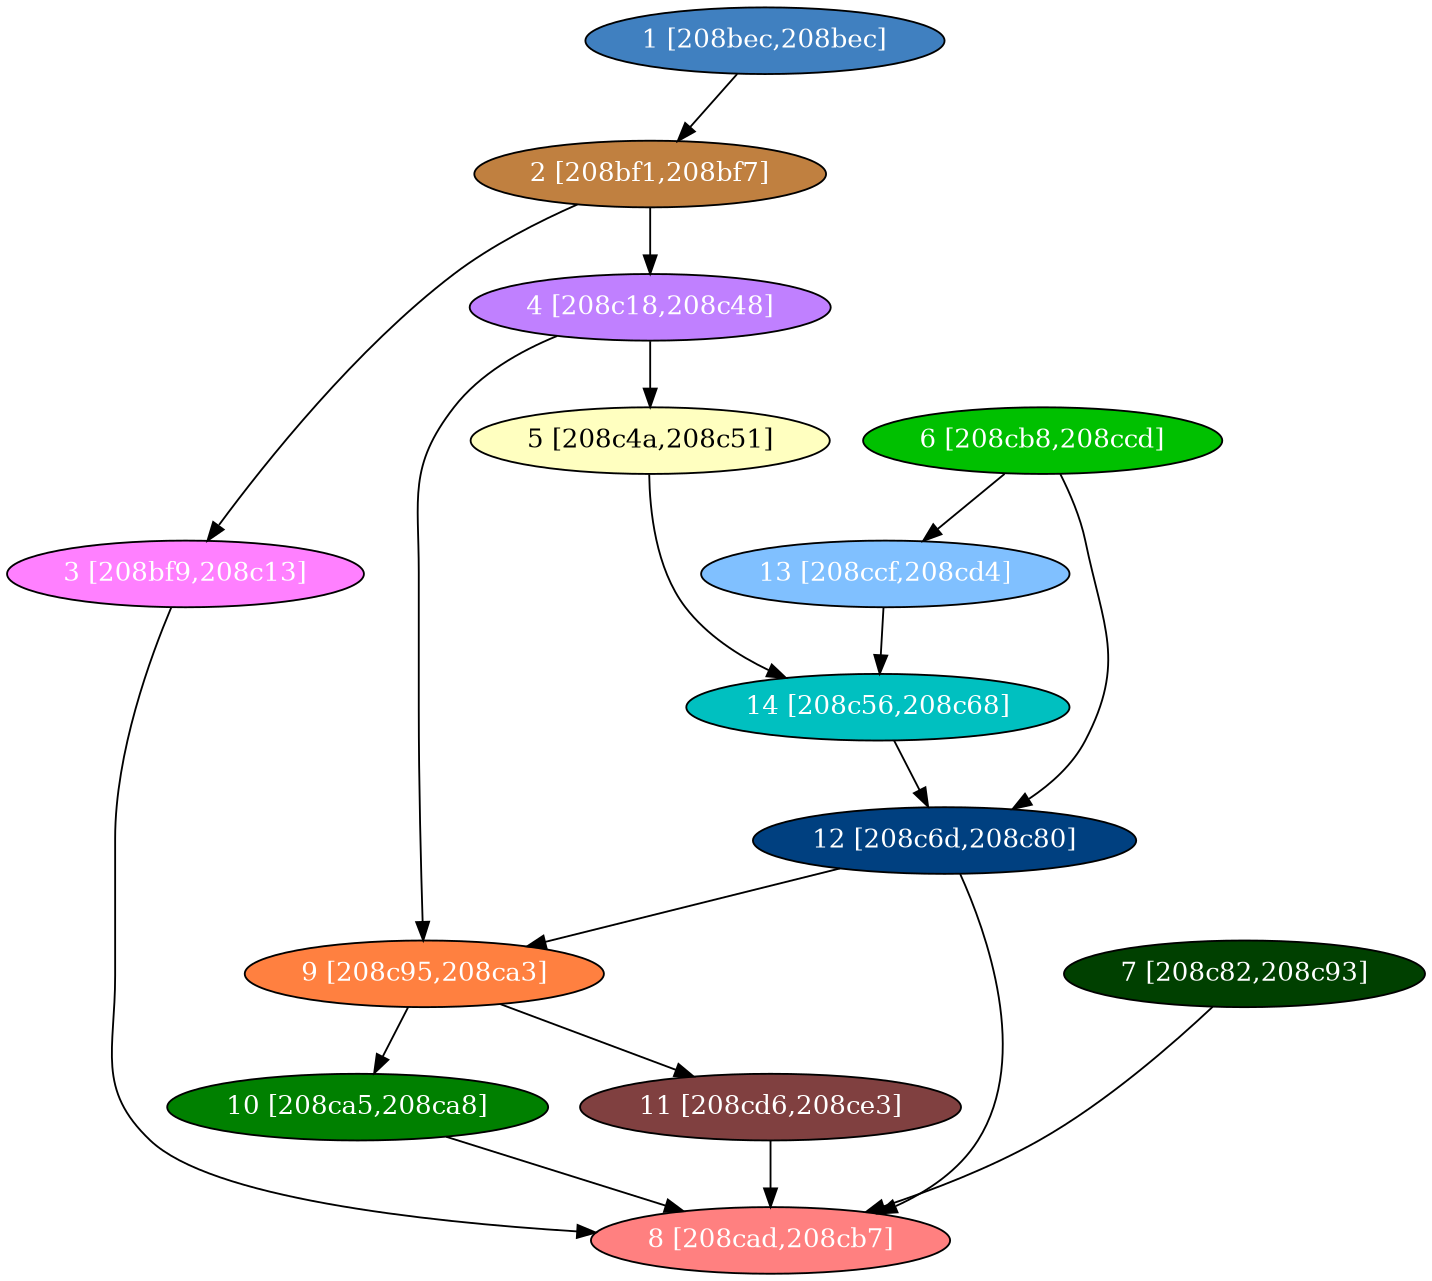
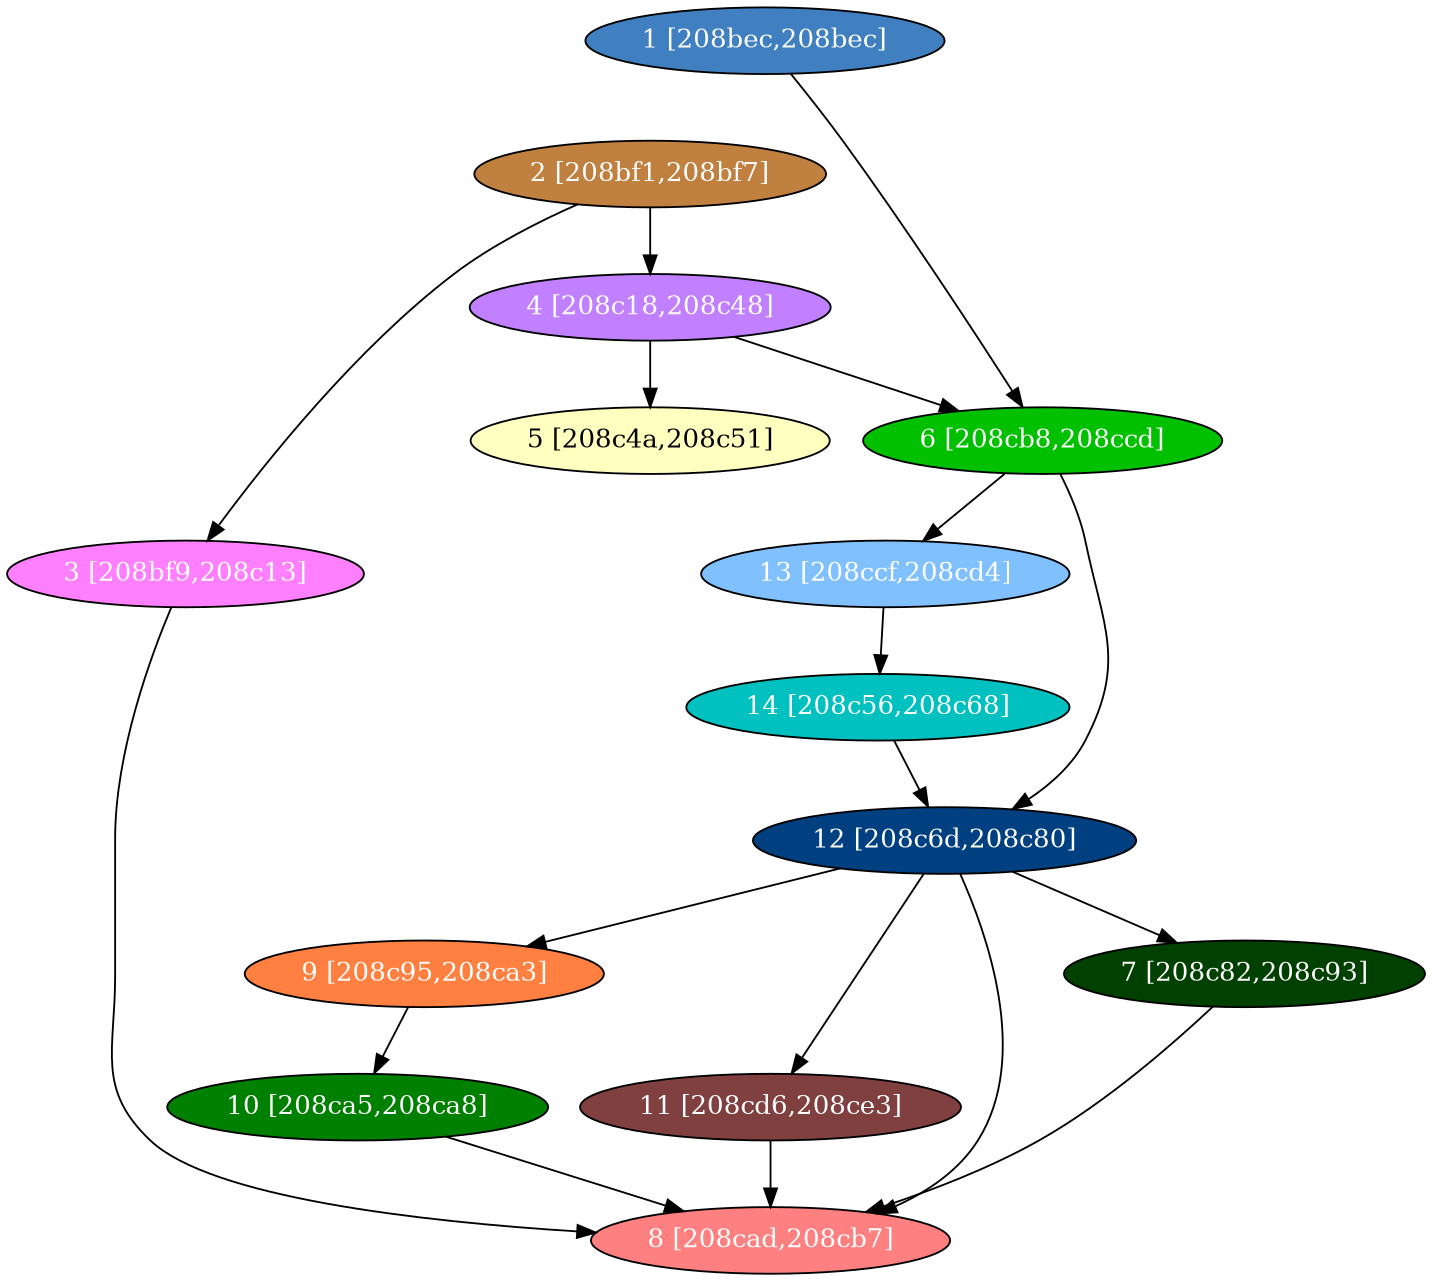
(714, 100) -> (905, 230)
(676, 593) -> none
(419, 597) -> (838, 371)
none -> (1086, 904)
(588, 1037) -> (863, 966)
